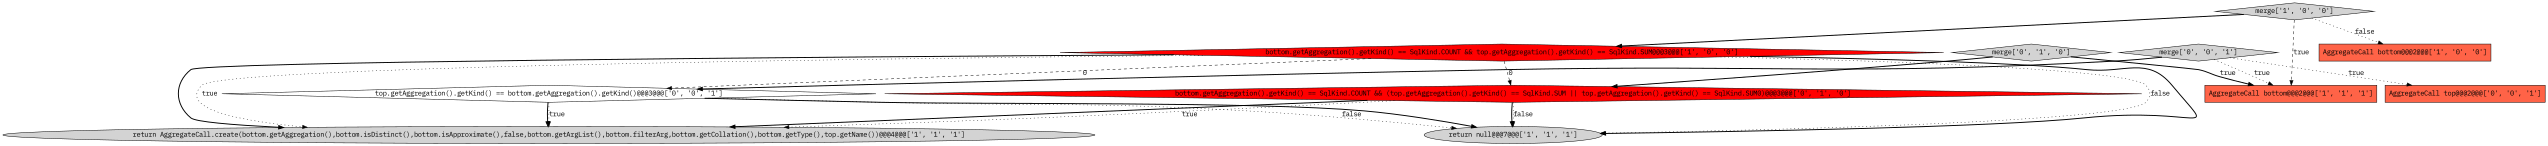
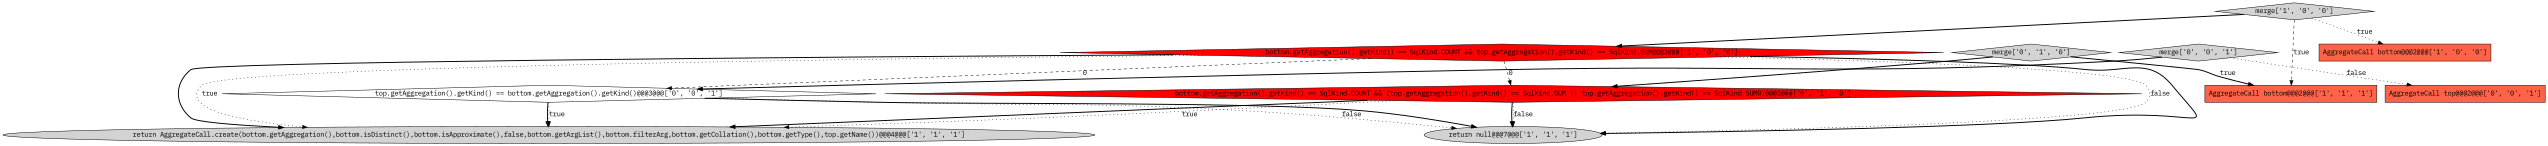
(2365, 32) -> (2365, 32)
(2241, 71) -> none
(2356, 73) -> (2356, 73)
